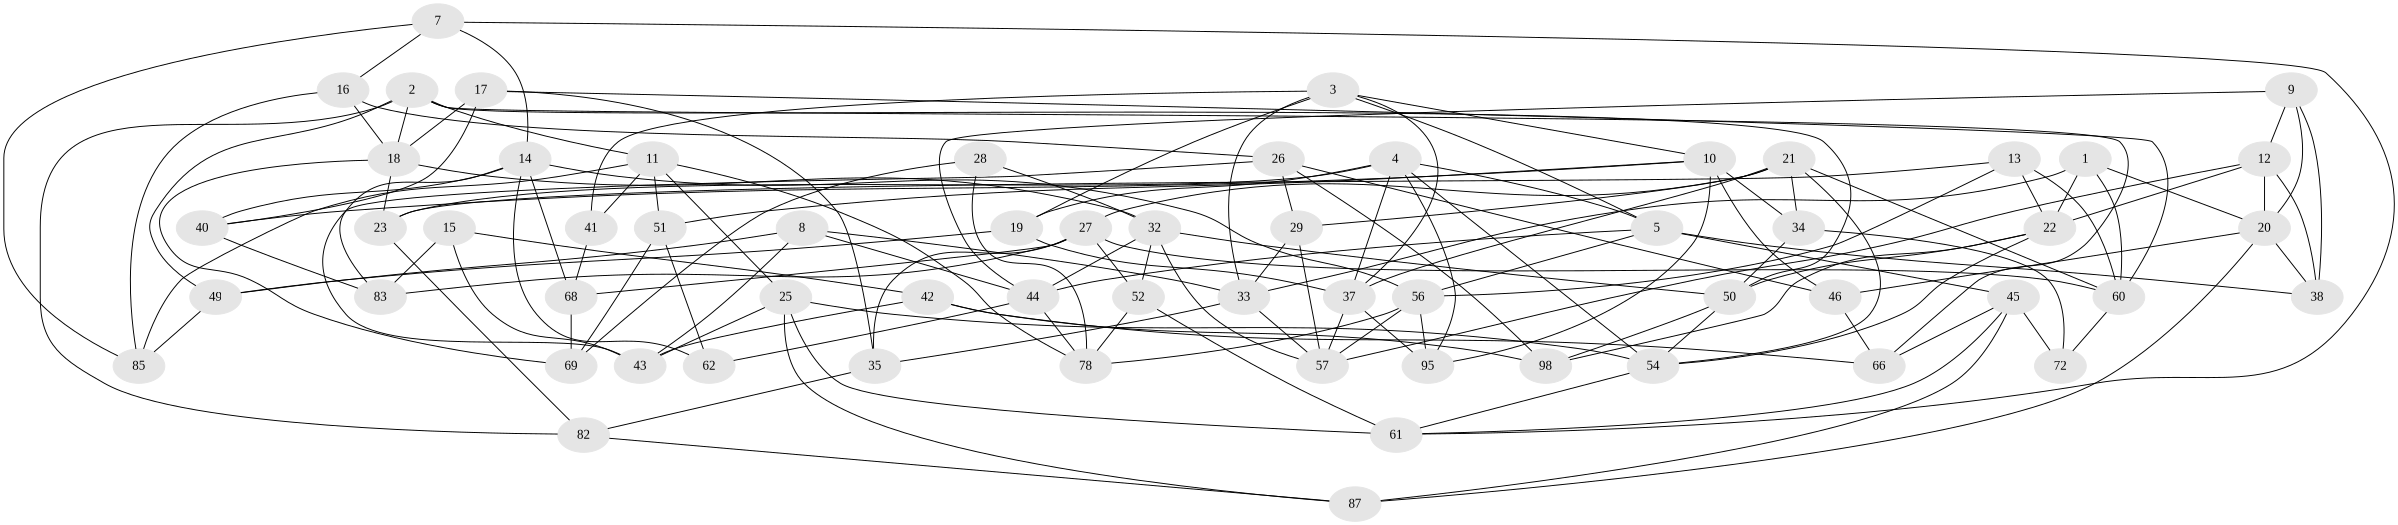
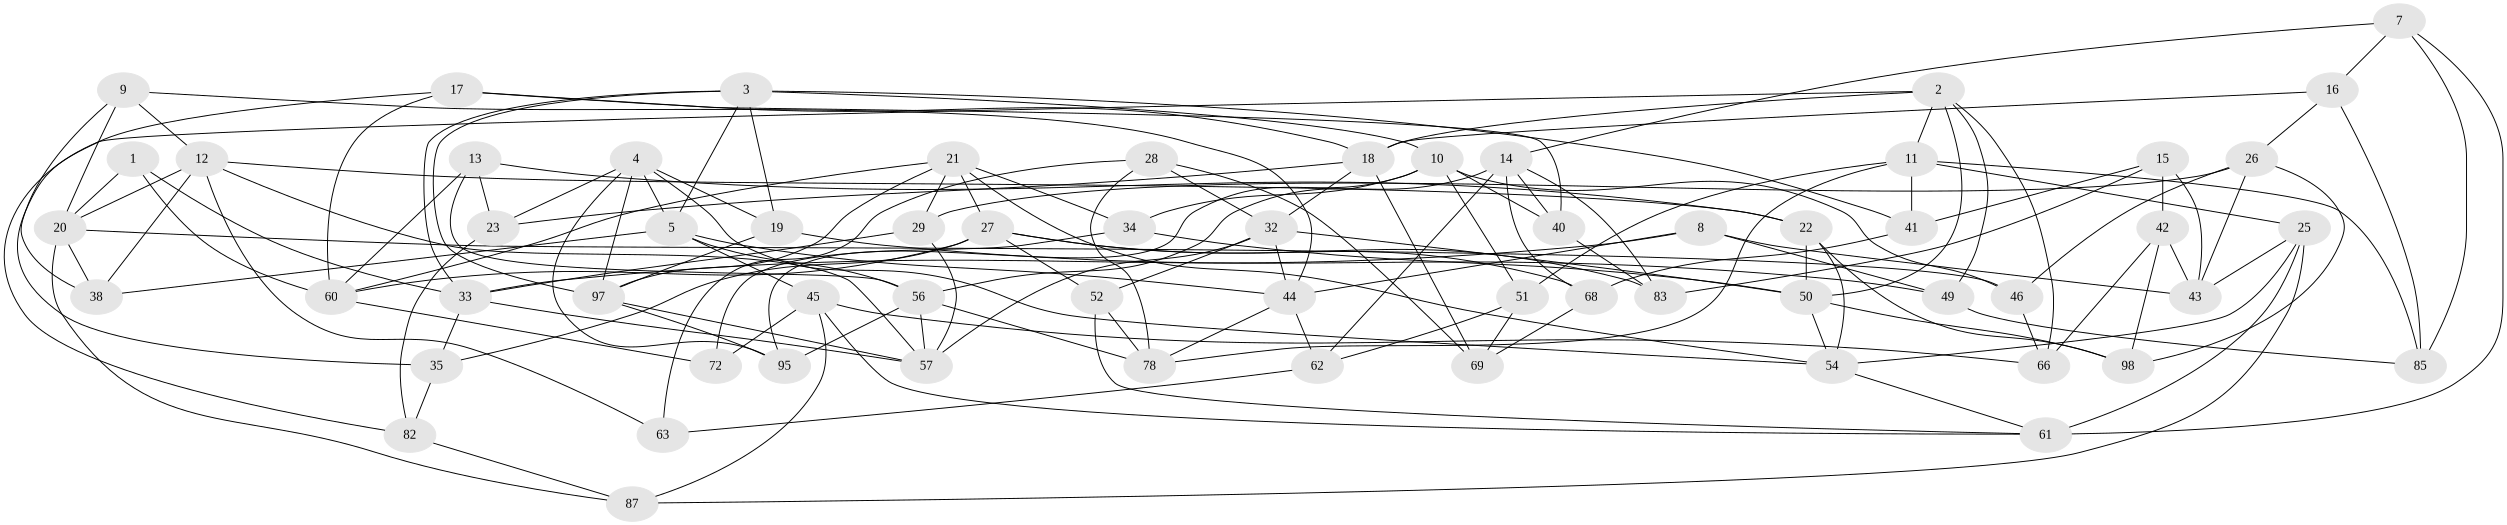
(2070, 188) -> none
none -> (2022, 198)
(1349, 297) -> (599, 297)
none -> (663, 435)
